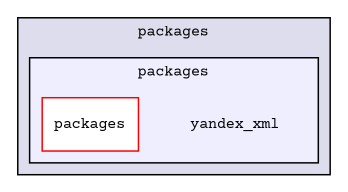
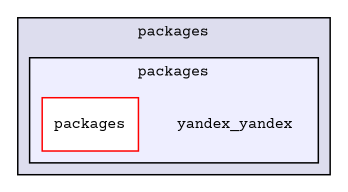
(235, 124) -> (235, 124)
